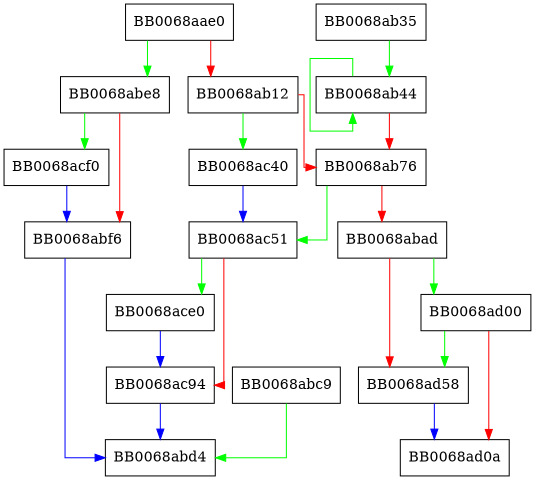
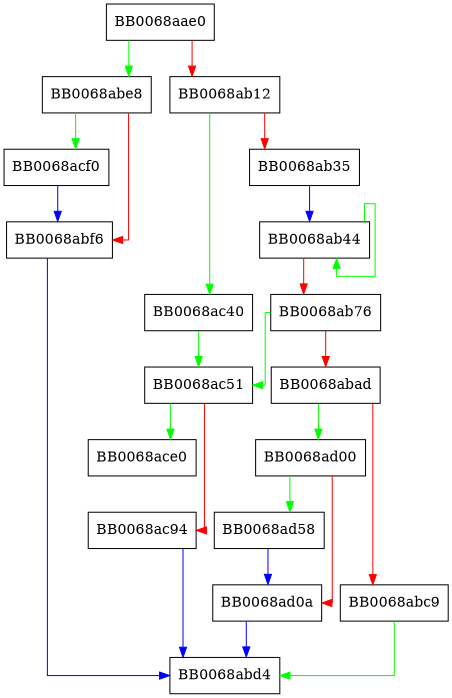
(389, 53) -> (310, 199)
(304, 129) -> (265, 126)
(243, 199) -> (199, 344)
(390, 308) -> (373, 489)
(160, 344) -> none
none -> (246, 634)
